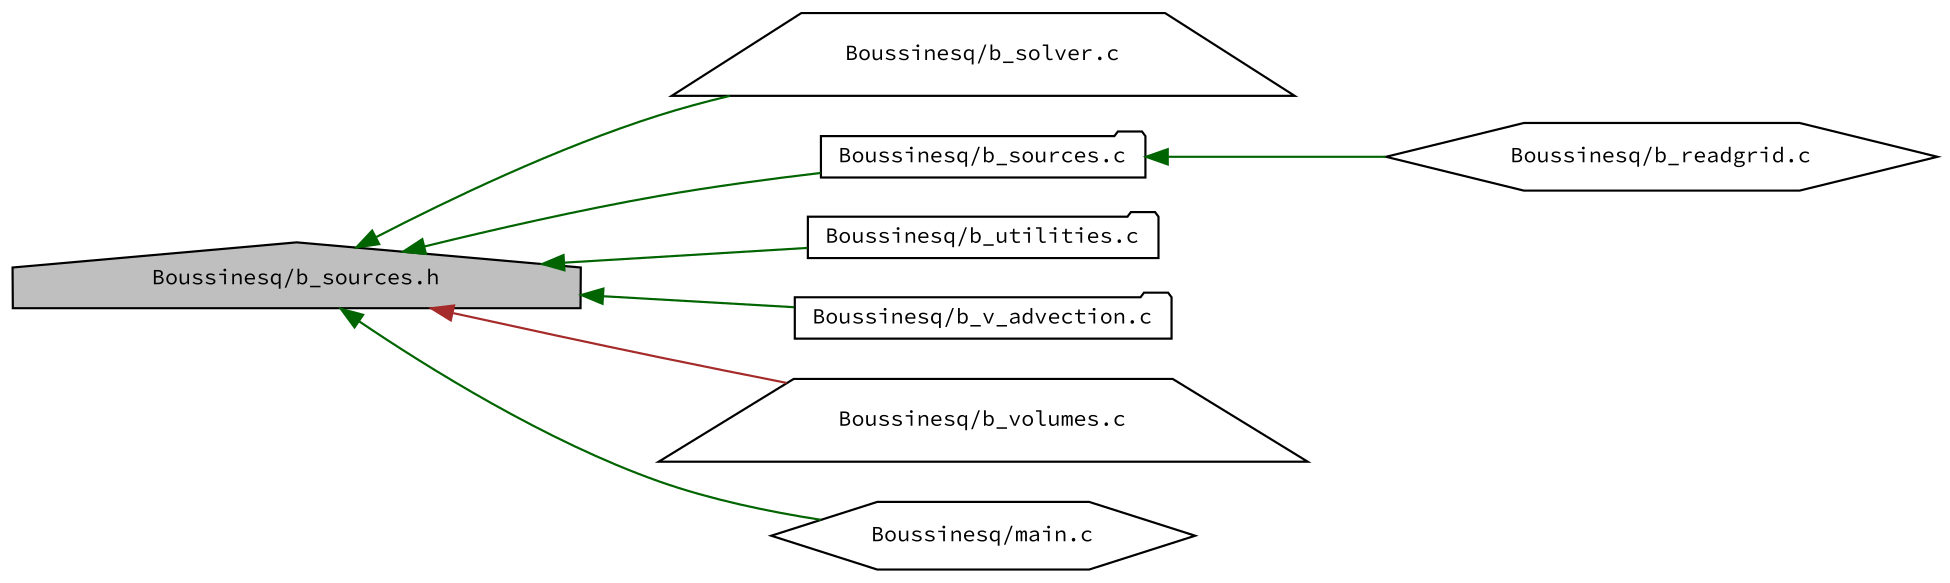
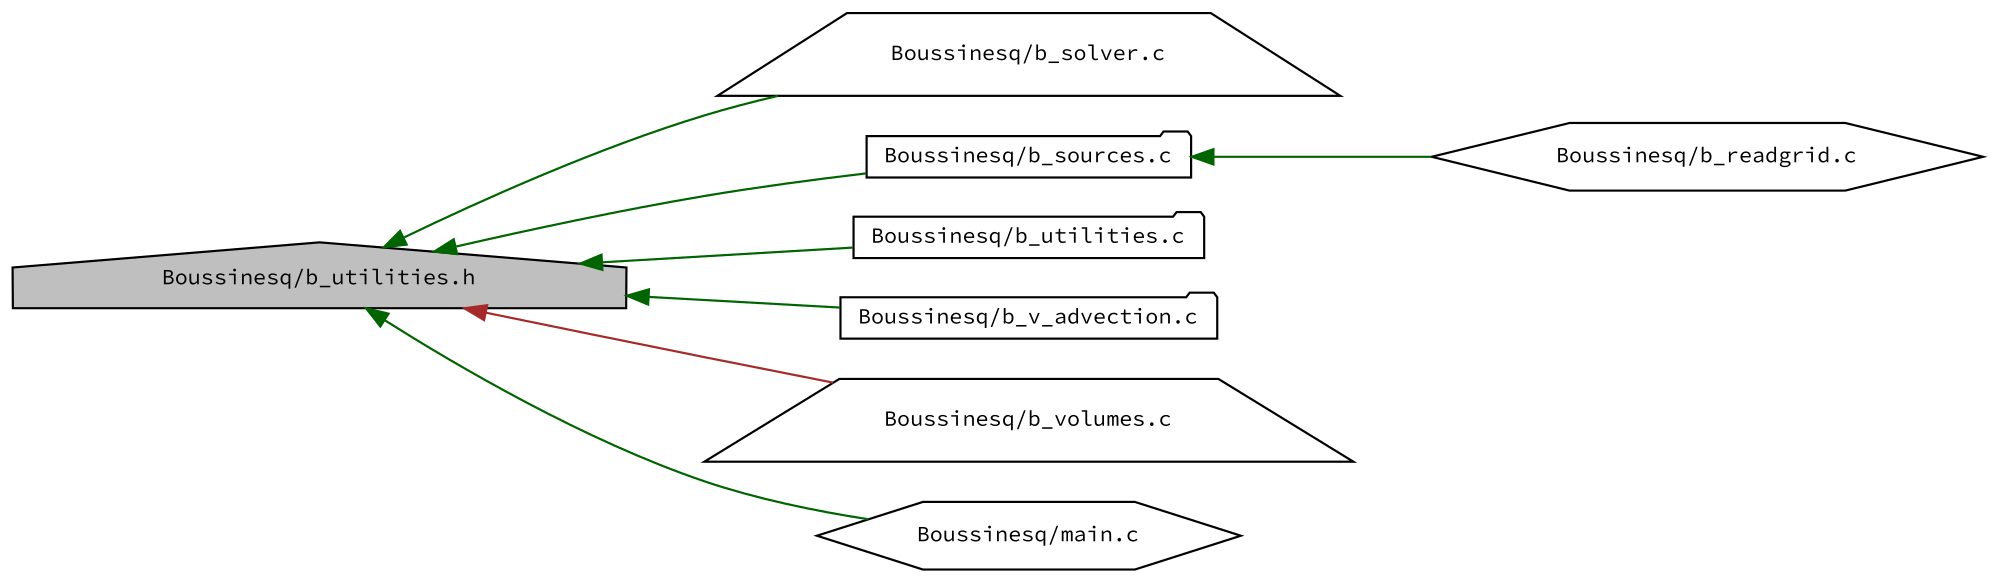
(297, 279) -> (320, 279)
